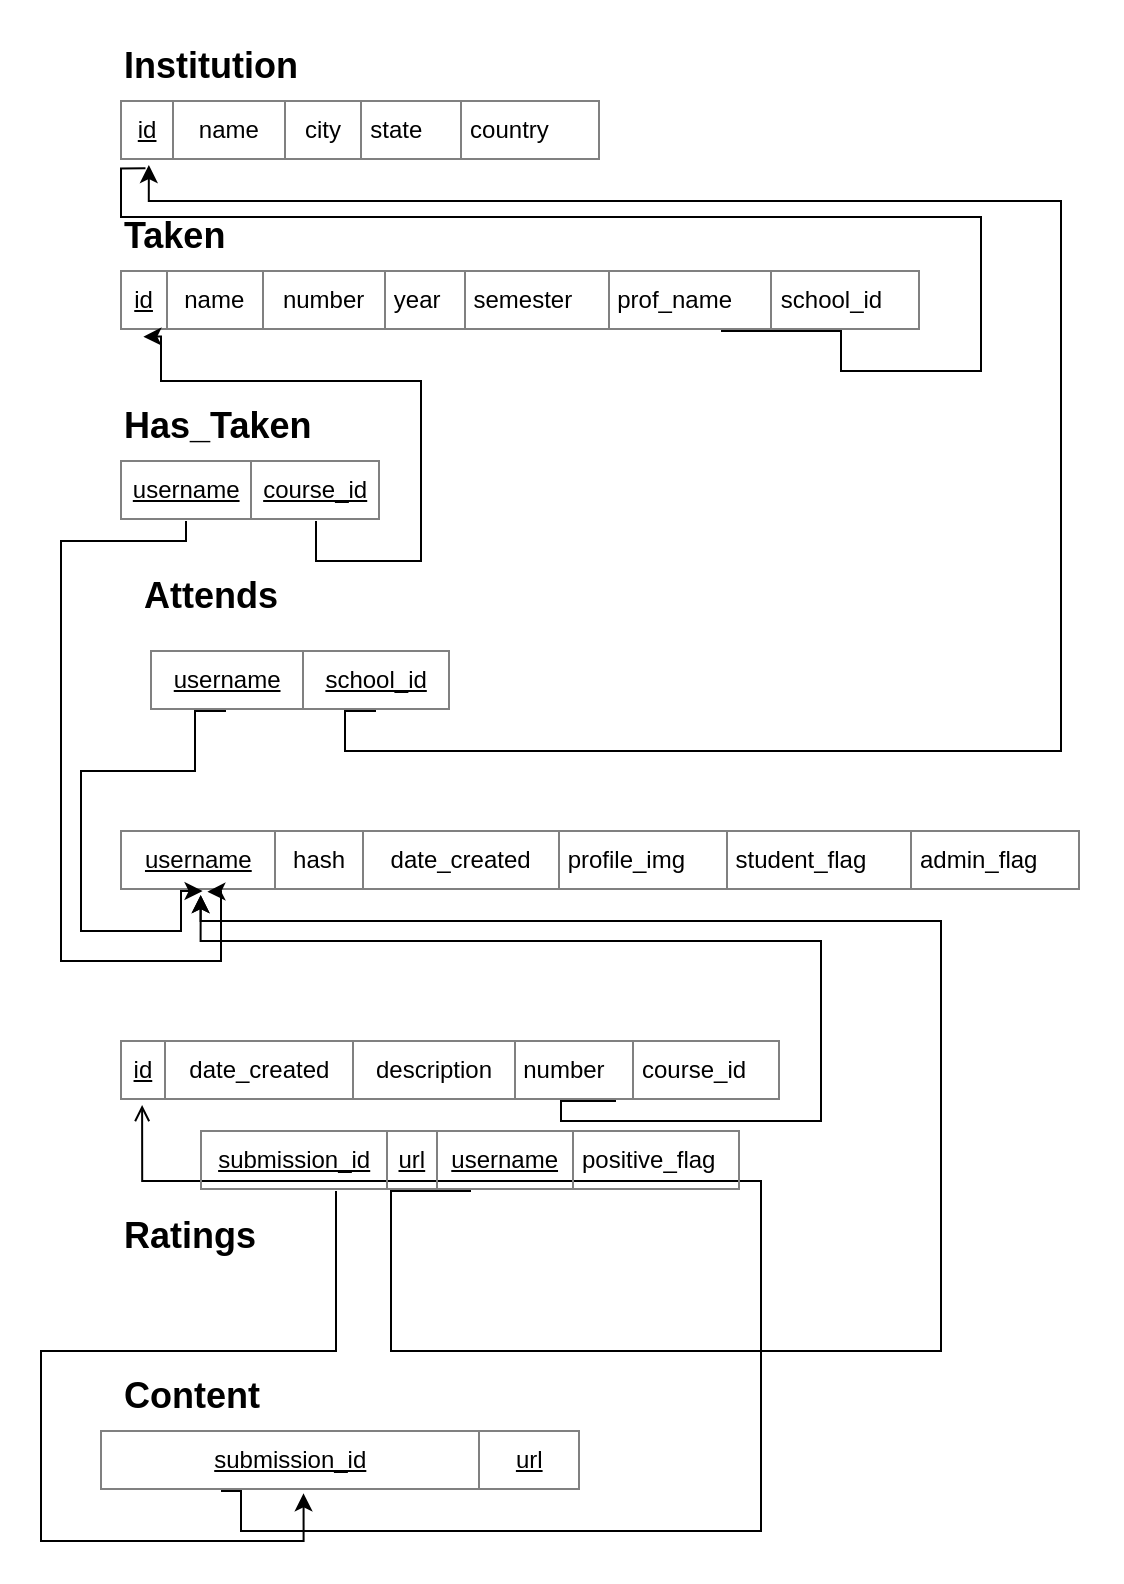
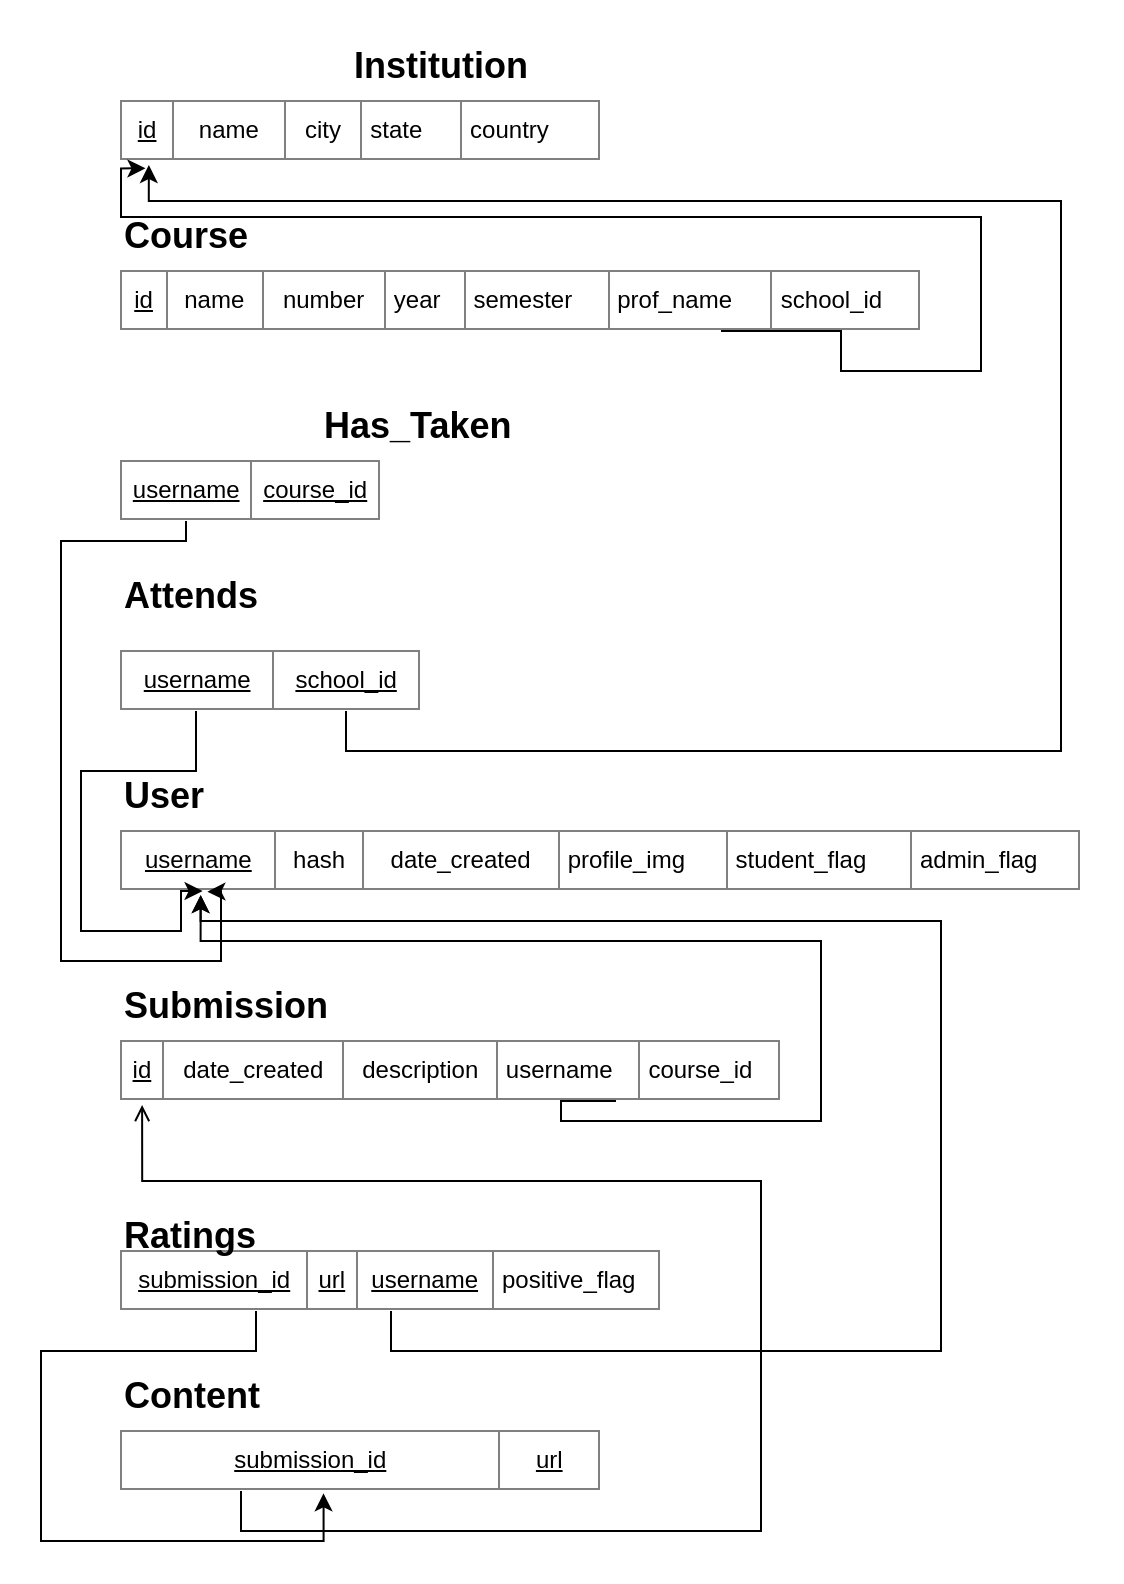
(221, 61) -> (451, 61)
(137, 168) -> (131, 168)
(159, 231) -> (165, 231)
(421, 390) -> none
(231, 421) -> (431, 421)
(221, 601) -> (201, 601)
(301, 681) -> (271, 681)
none -> (181, 791)
none -> (241, 1001)
(377, 1055) -> (391, 1055)
(471, 1161) -> (391, 1281)
(341, 1461) -> (361, 1461)
